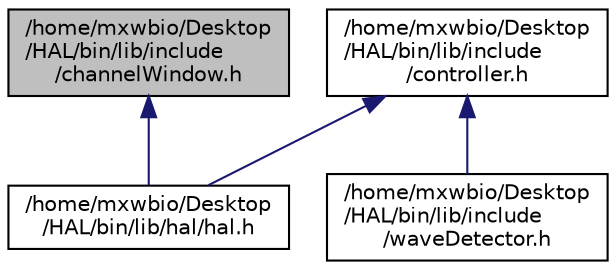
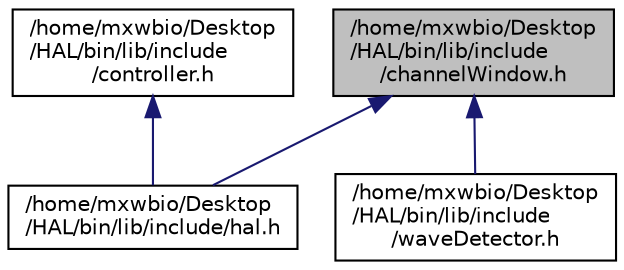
(467, 146) -> (475, 146)
(149, 217) -> (153, 217)
